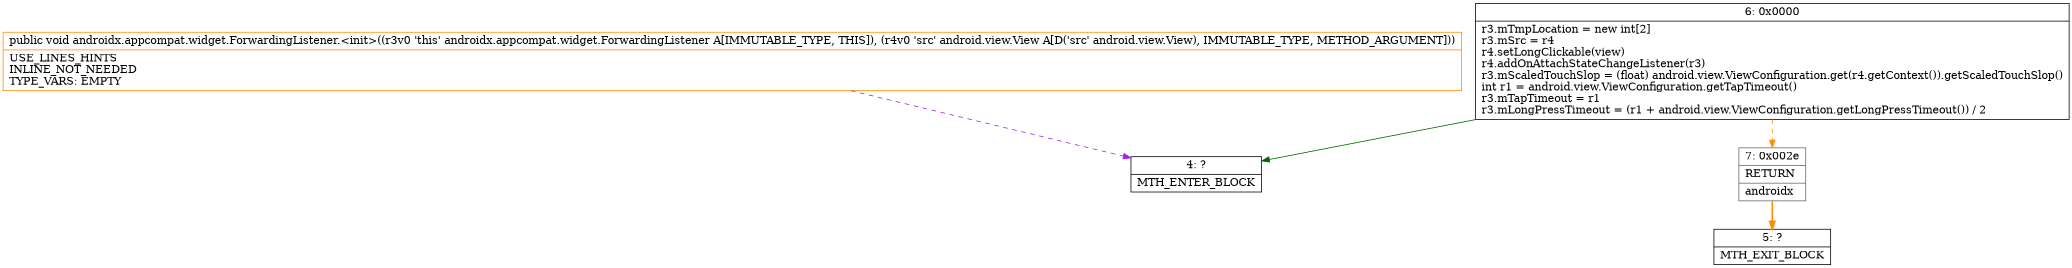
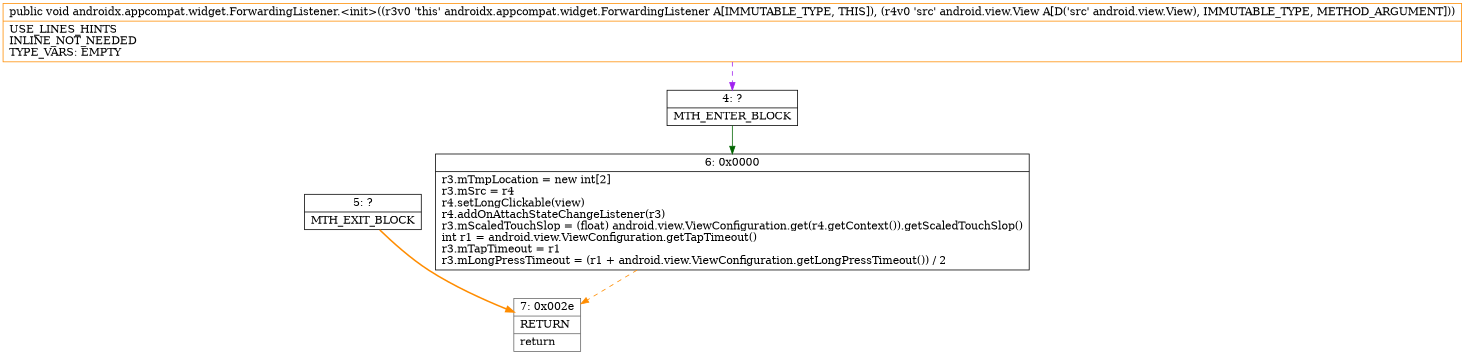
(1373, 139) -> (732, 136)
(1770, 192) -> (538, 342)
(1772, 211) -> (439, 276)
